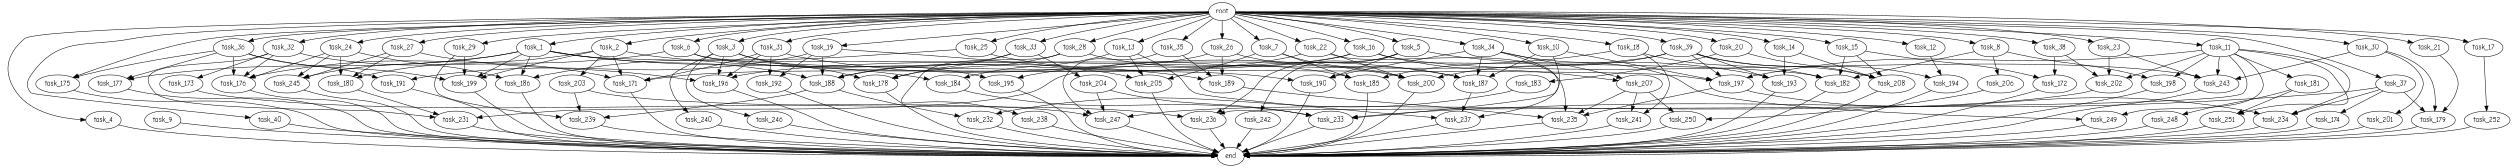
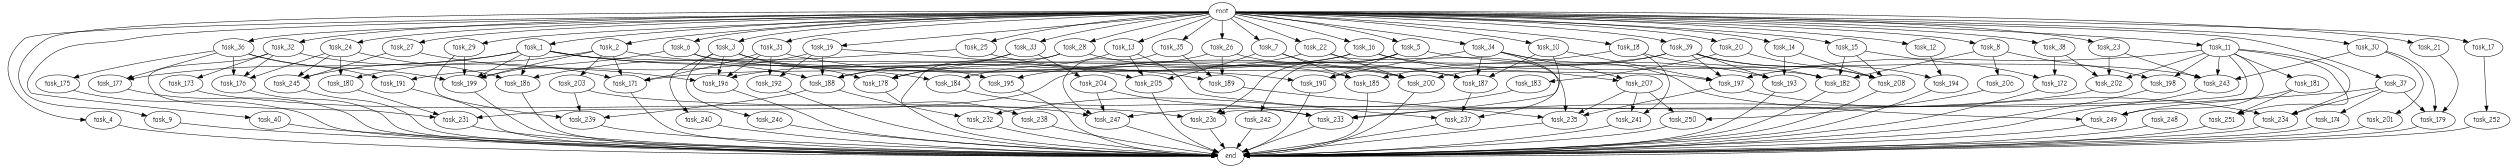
(640, 21) -> (533, 15)
(562, 62) -> (575, 63)
(374, 64) -> none
(2239, 102) -> (2209, 103)
